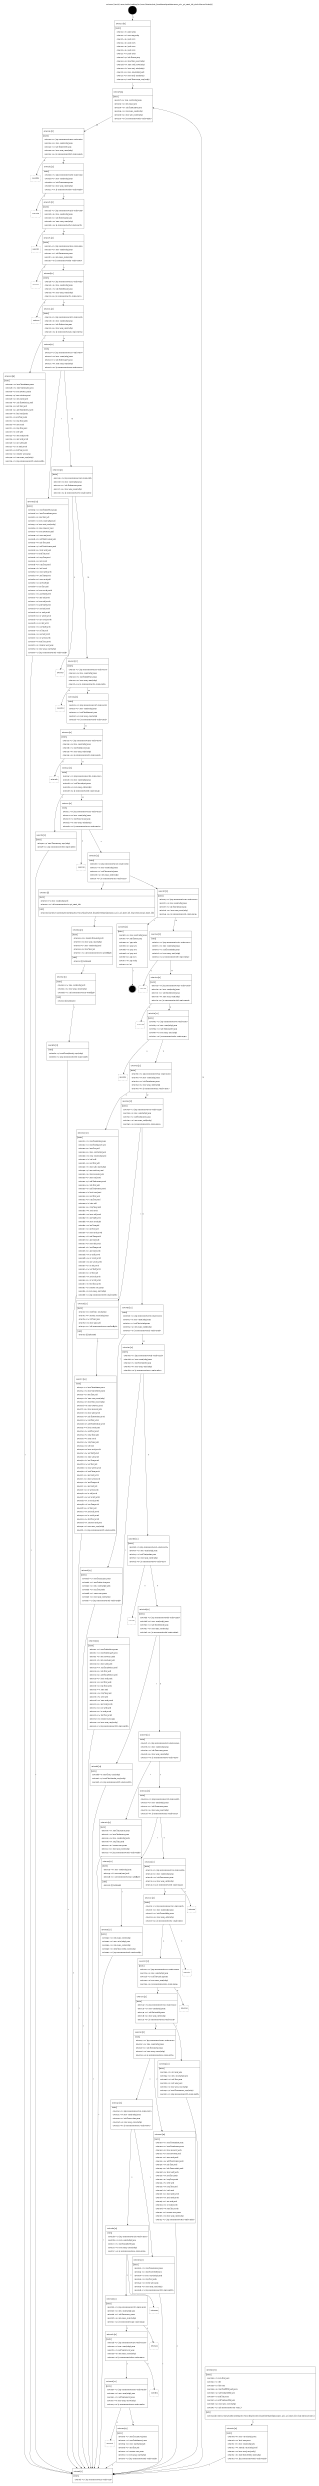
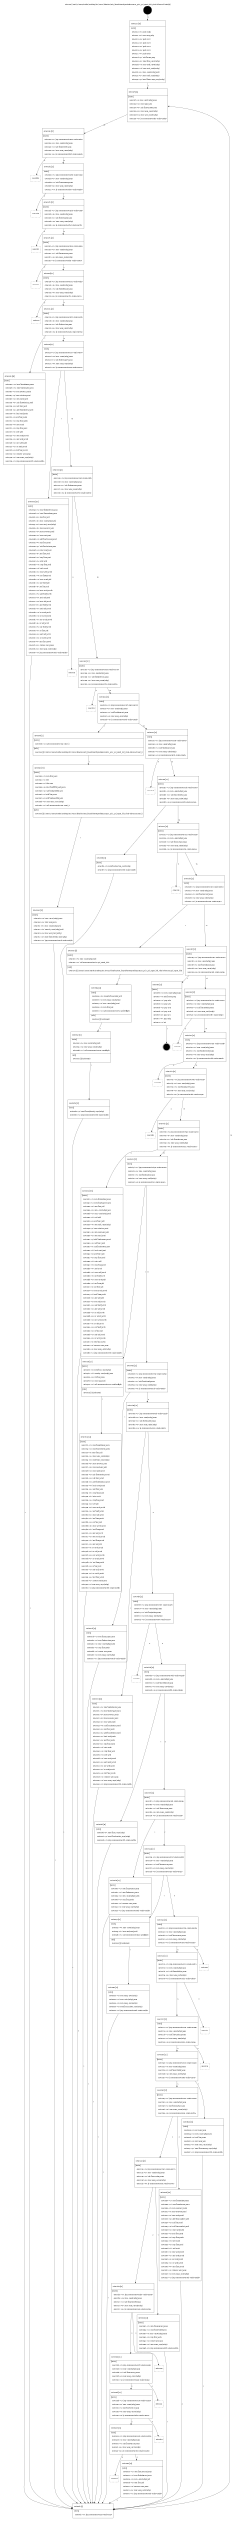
none -> (88, 744)
